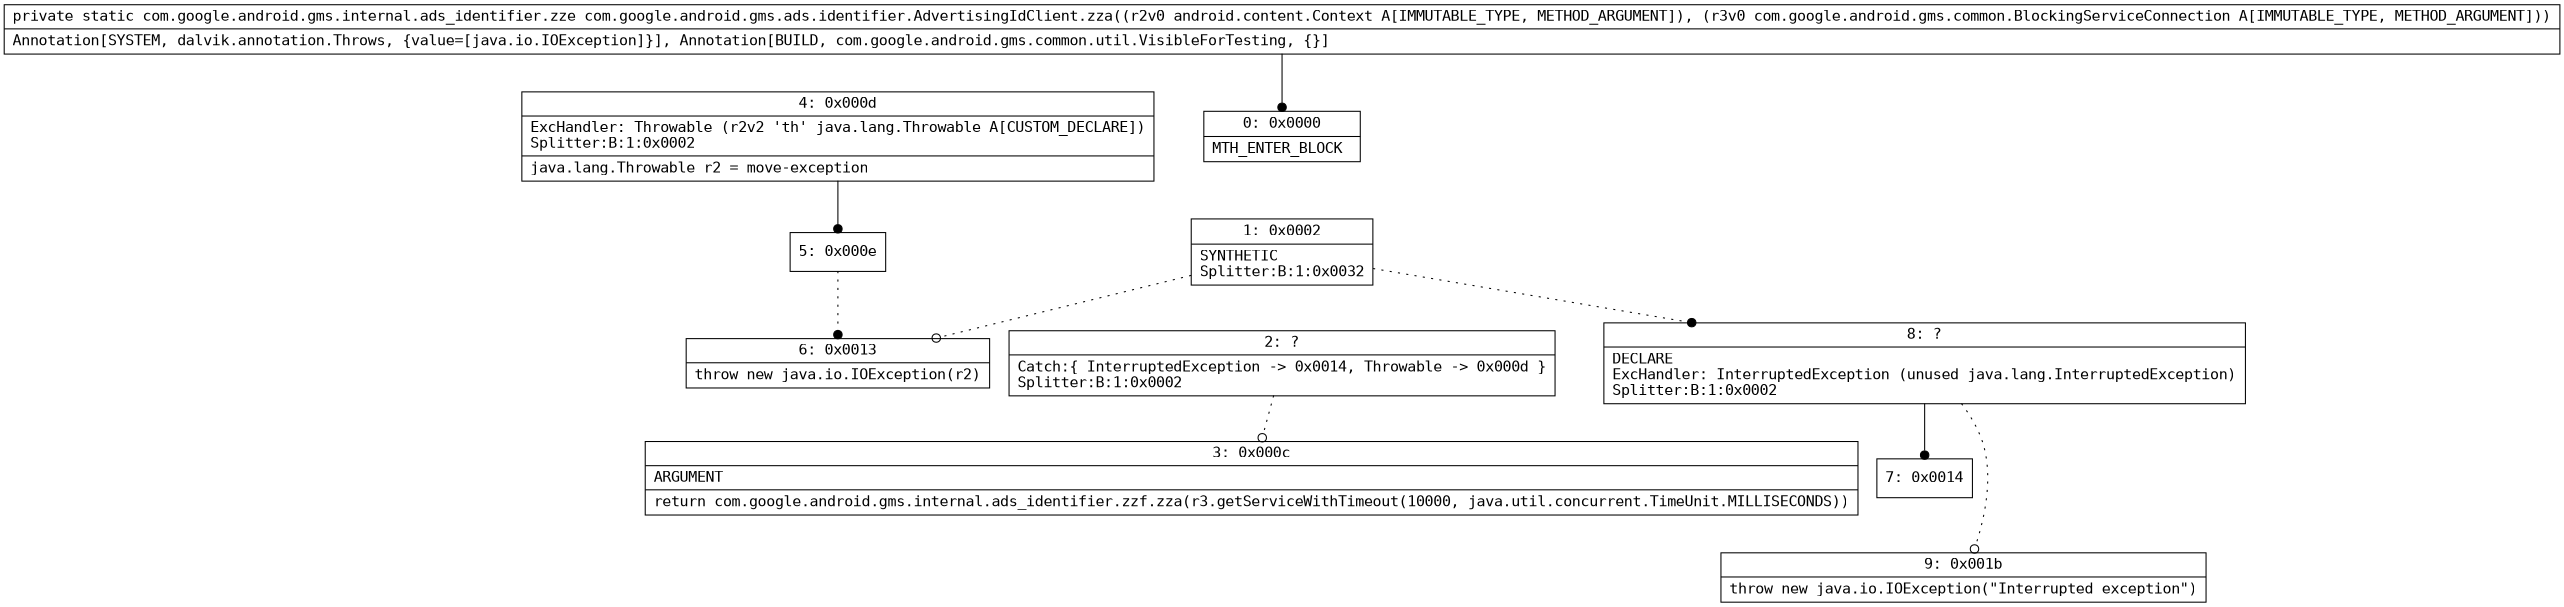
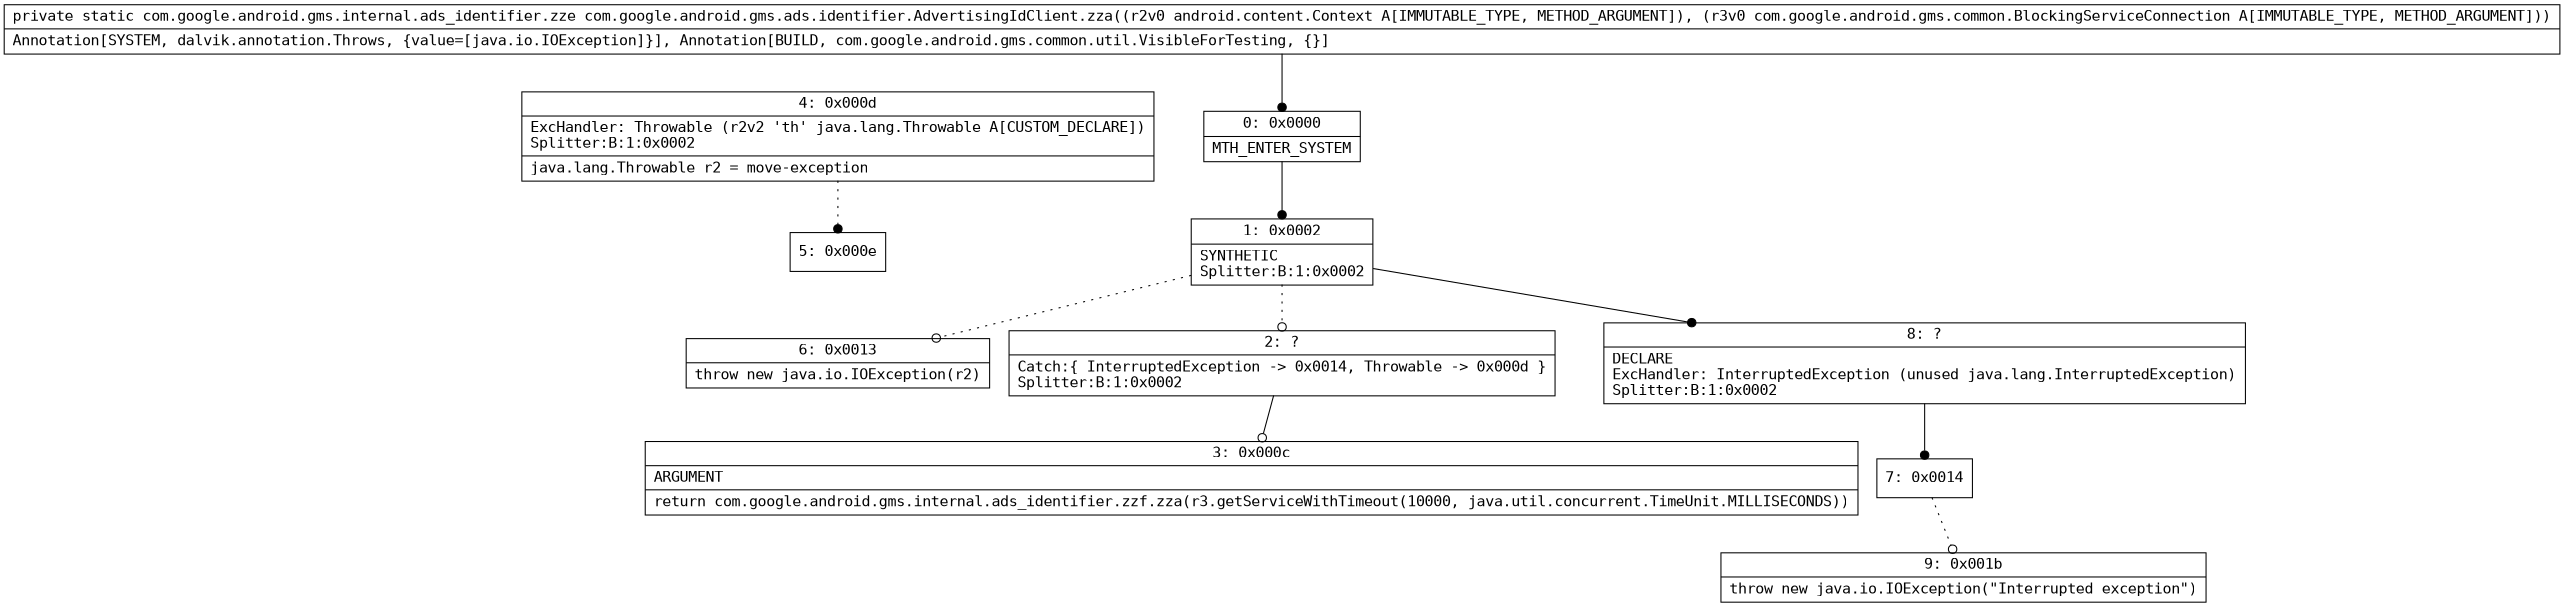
(1277, 149) -> (1282, 149)
none -> (1282, 186)
(838, 203) -> (838, 203)
(1282, 272) -> (1282, 272)
(1530, 295) -> (1530, 295)
(838, 301) -> none
none -> (1282, 304)
(1269, 415) -> (1269, 415)
(1988, 472) -> (1941, 521)
